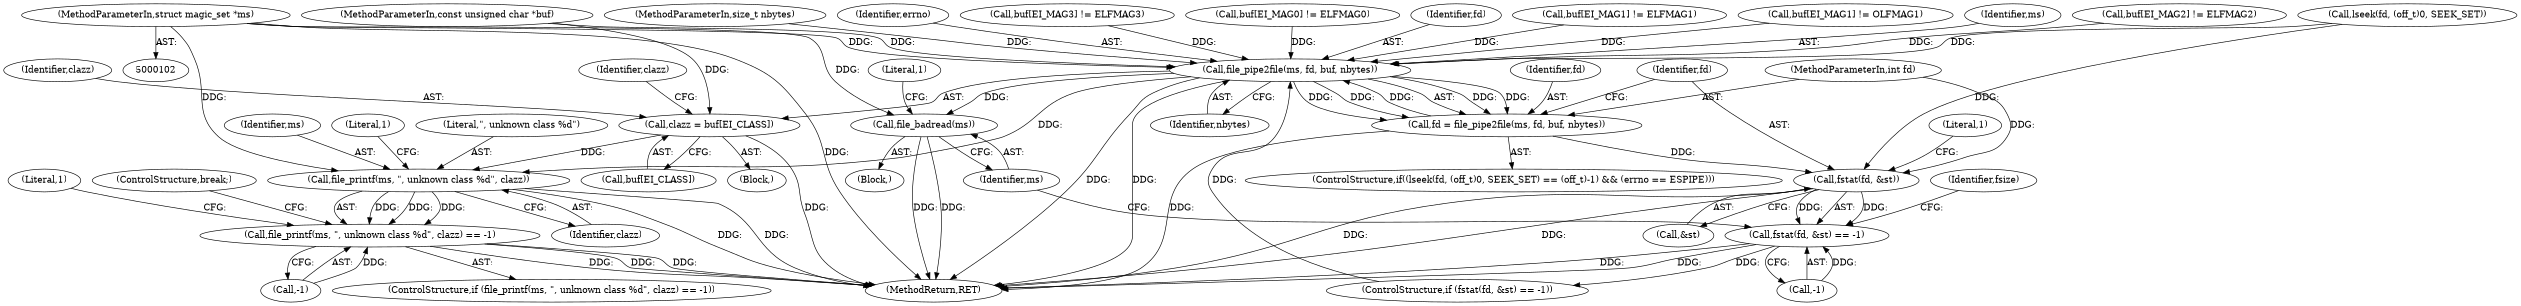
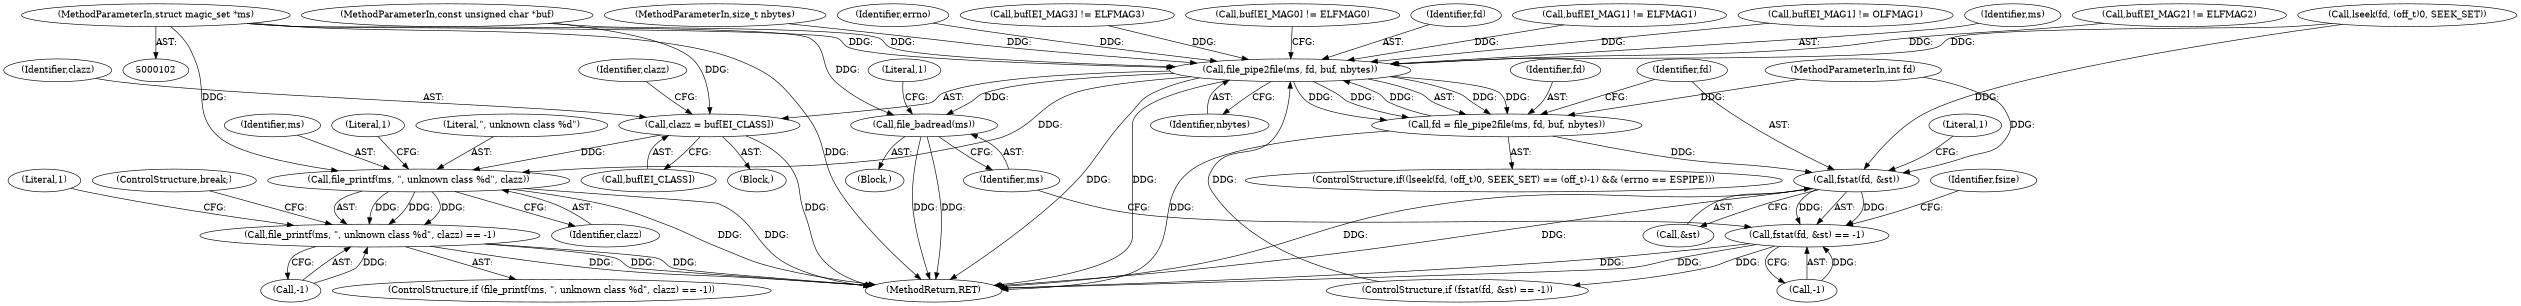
(1113, 43) -> (1113, 43)
(1305, 43) -> (1305, 43)
(1714, 98) -> (1714, 98)
